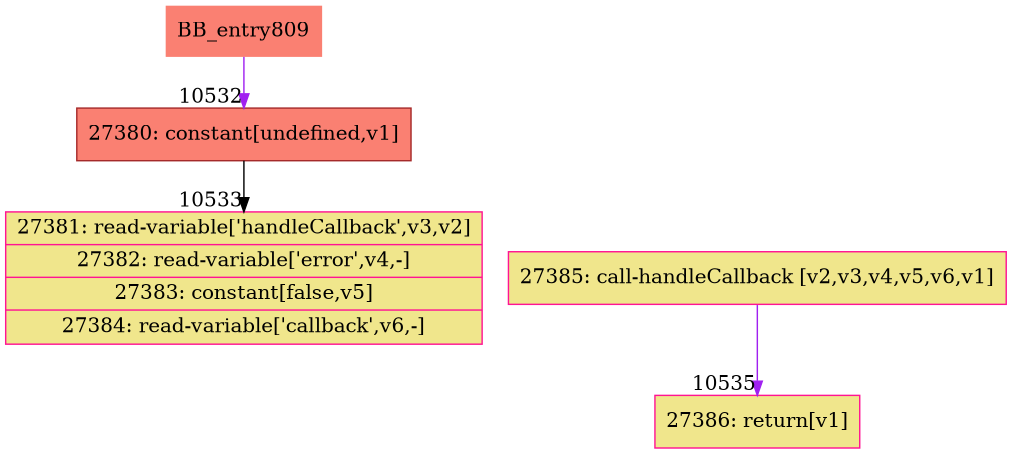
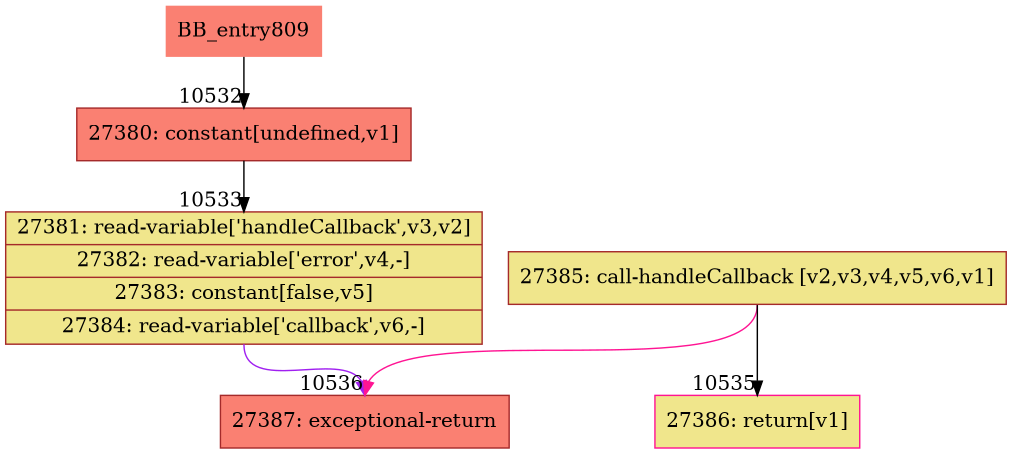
(244, 75) -> (244, 75)
(244, 278) -> (244, 278)
(757, 278) -> (757, 278)
(757, 343) -> (757, 343)
none -> (365, 422)
